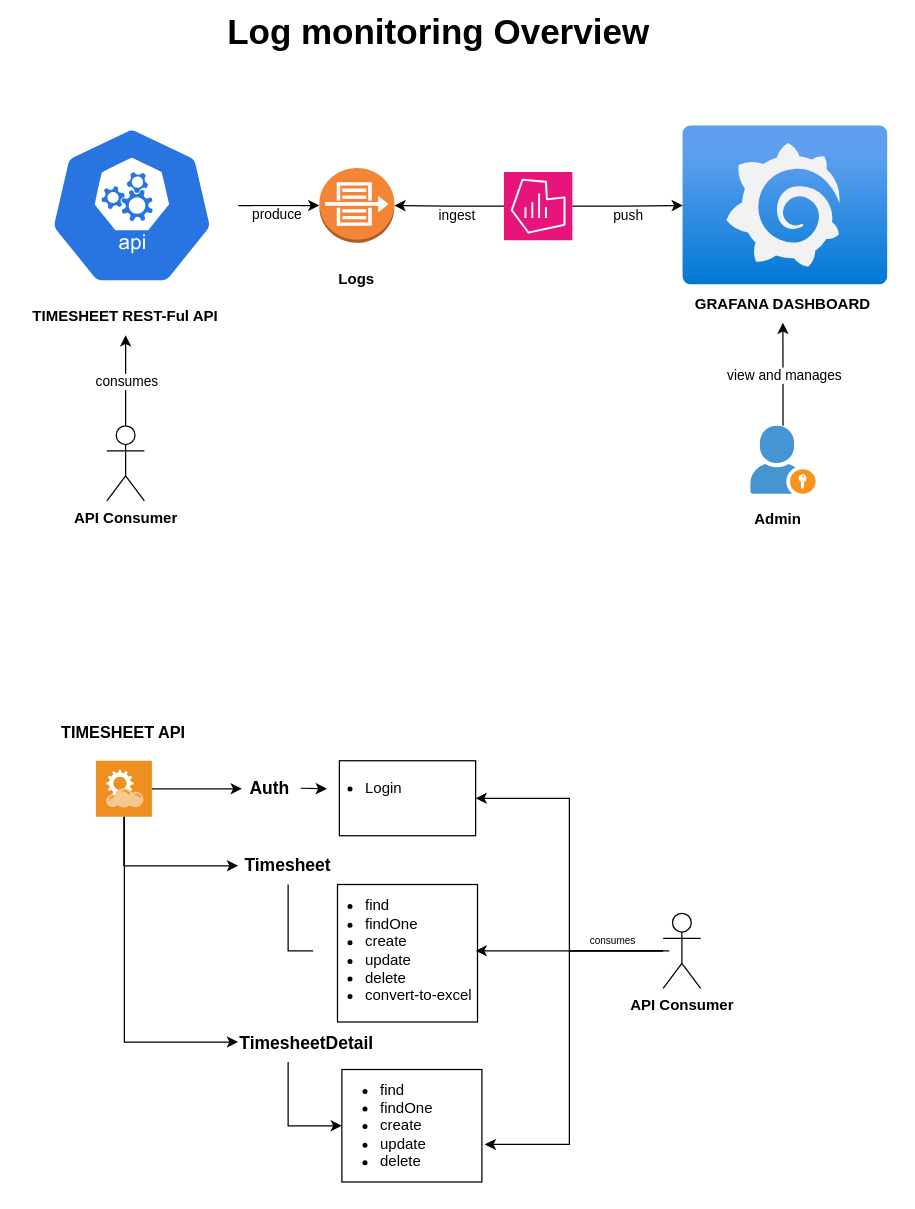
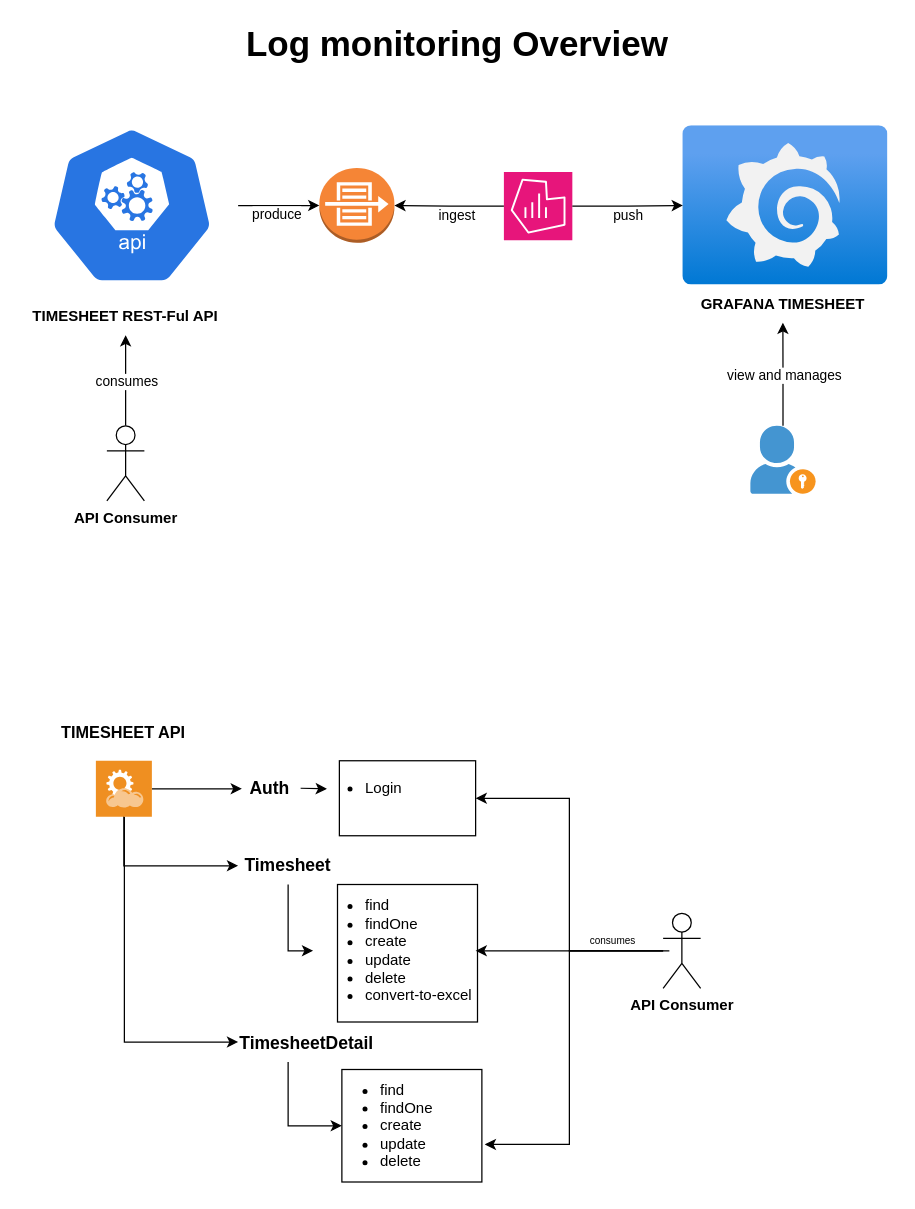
(439, 32) -> (458, 44)
(357, 279) -> none
(783, 304) -> (783, 304)
(778, 520) -> none
(306, 951) -> (303, 951)
